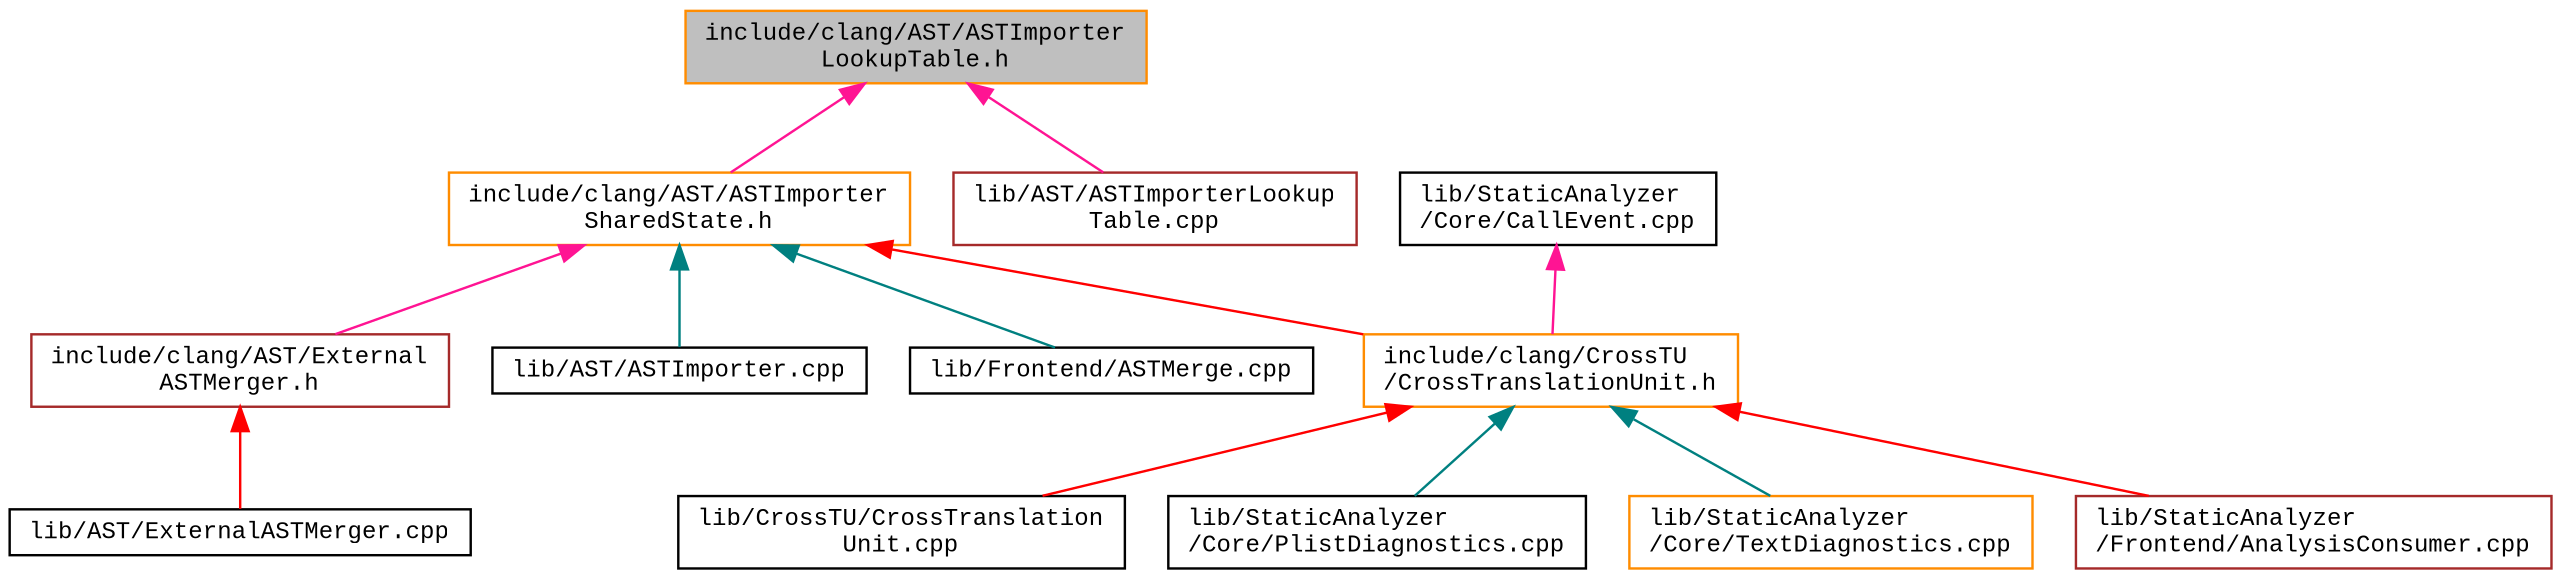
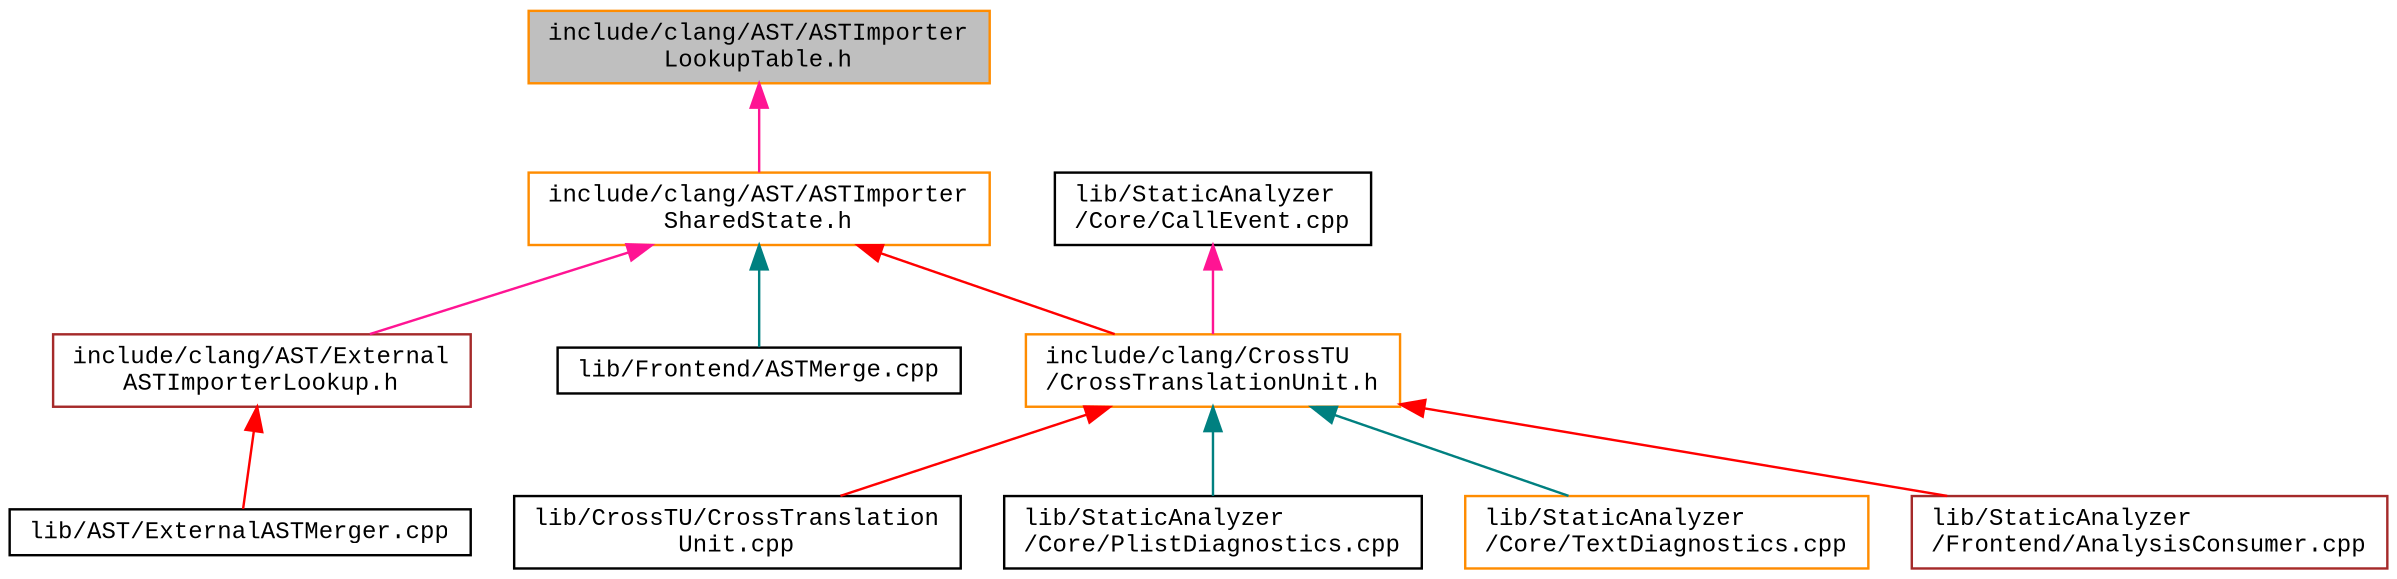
(1155, 209) -> none
(240, 371) -> (262, 371)
(680, 371) -> none
